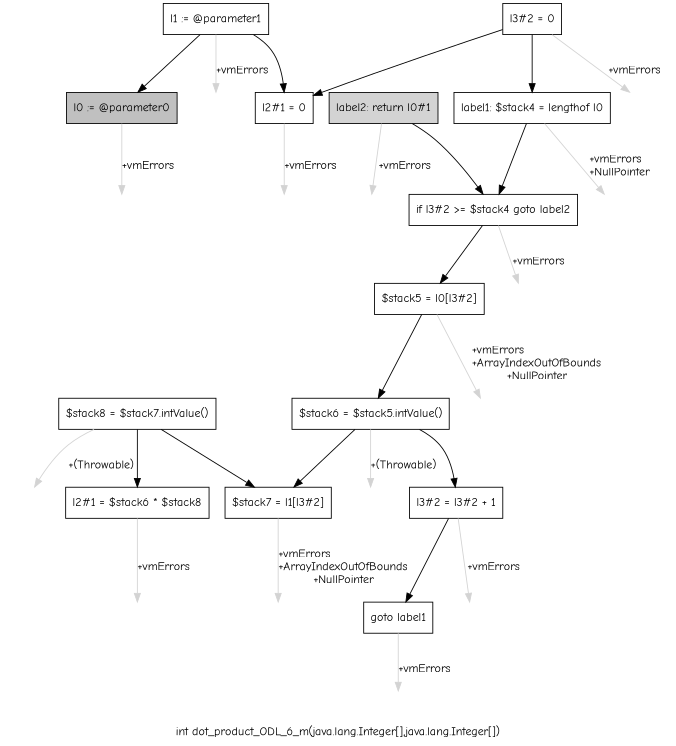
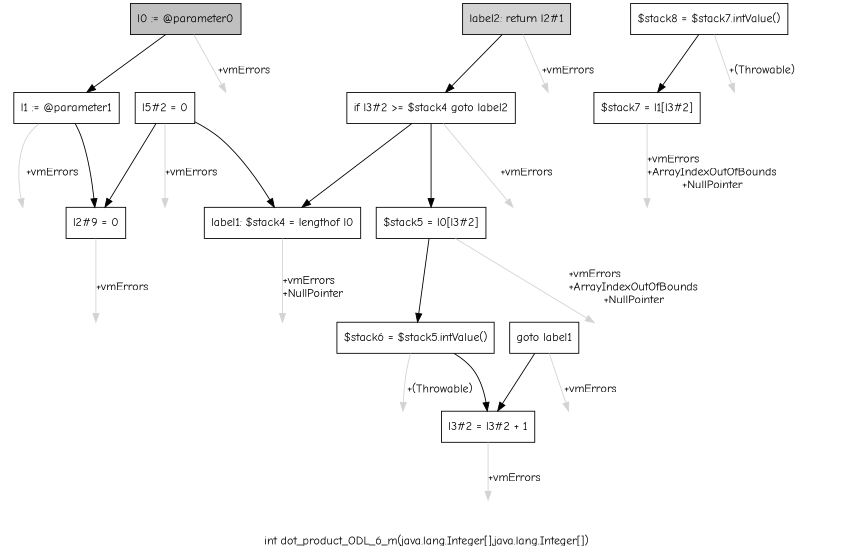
(532, 19) -> (165, 108)
(172, 60) -> (130, 61)
(284, 108) -> (96, 223)
(384, 108) -> (517, 19)
(514, 155) -> (360, 163)
(328, 455) -> none
(137, 503) -> none
(429, 556) -> (519, 379)
